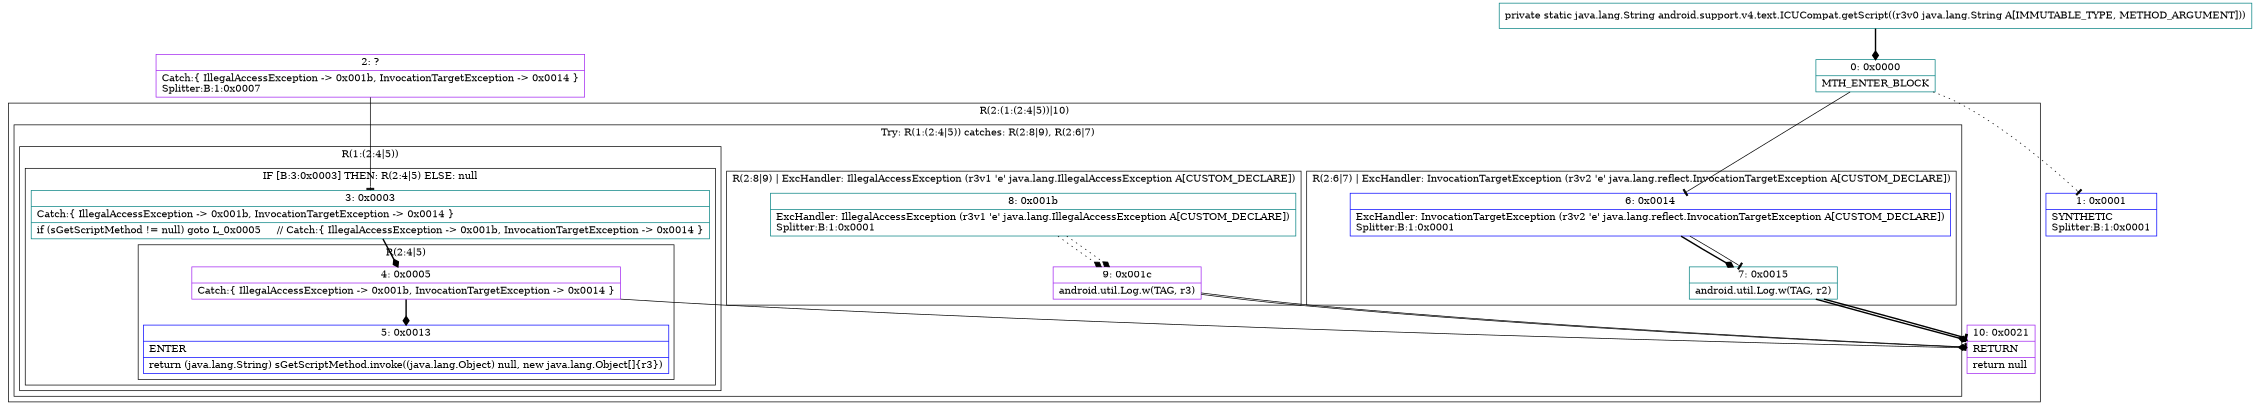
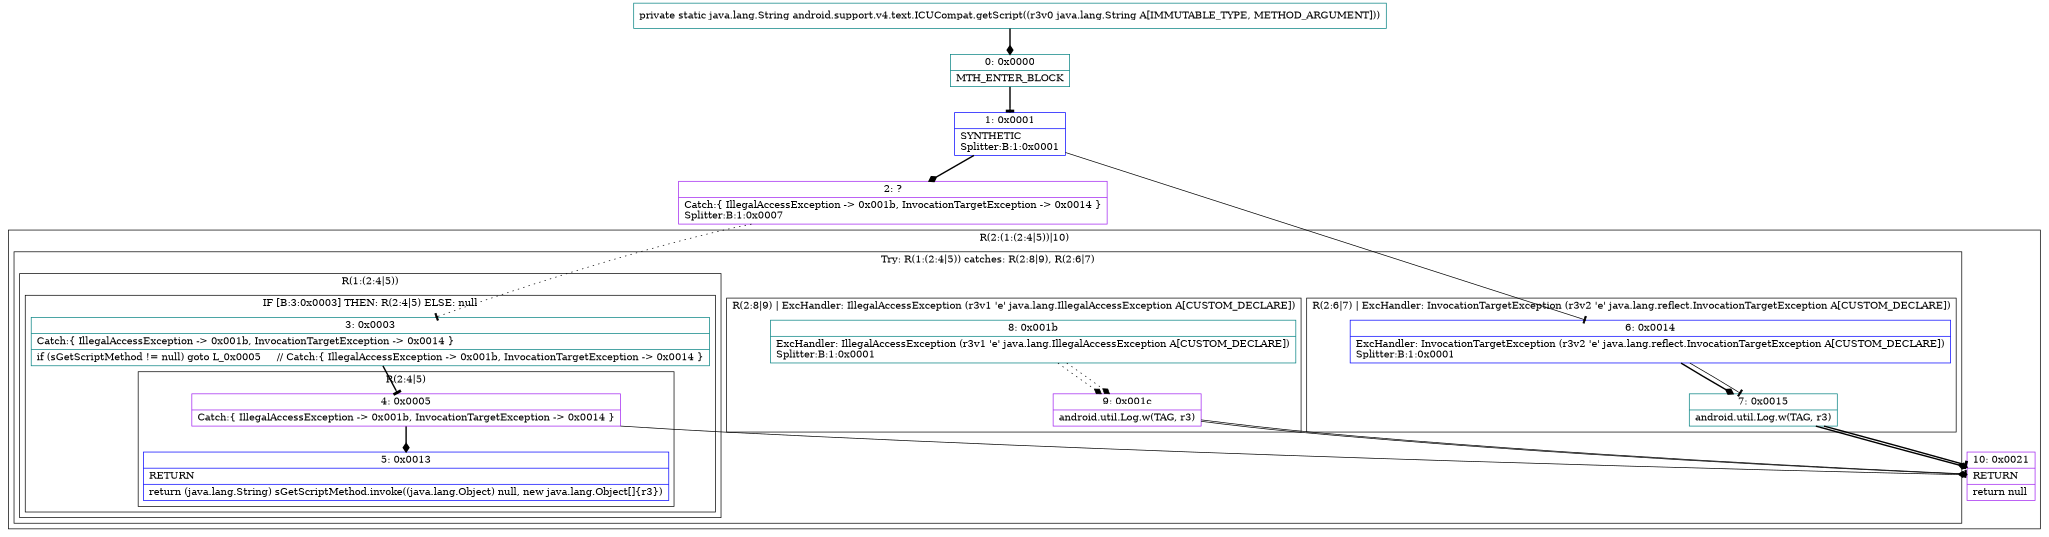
(2009, 135) -> (1010, 98)
(370, 142) -> (594, 265)
(1769, 142) -> (1324, 236)
none -> (955, 166)
(388, 249) -> (390, 378)
(1763, 291) -> (1763, 418)
(168, 349) -> (172, 476)
